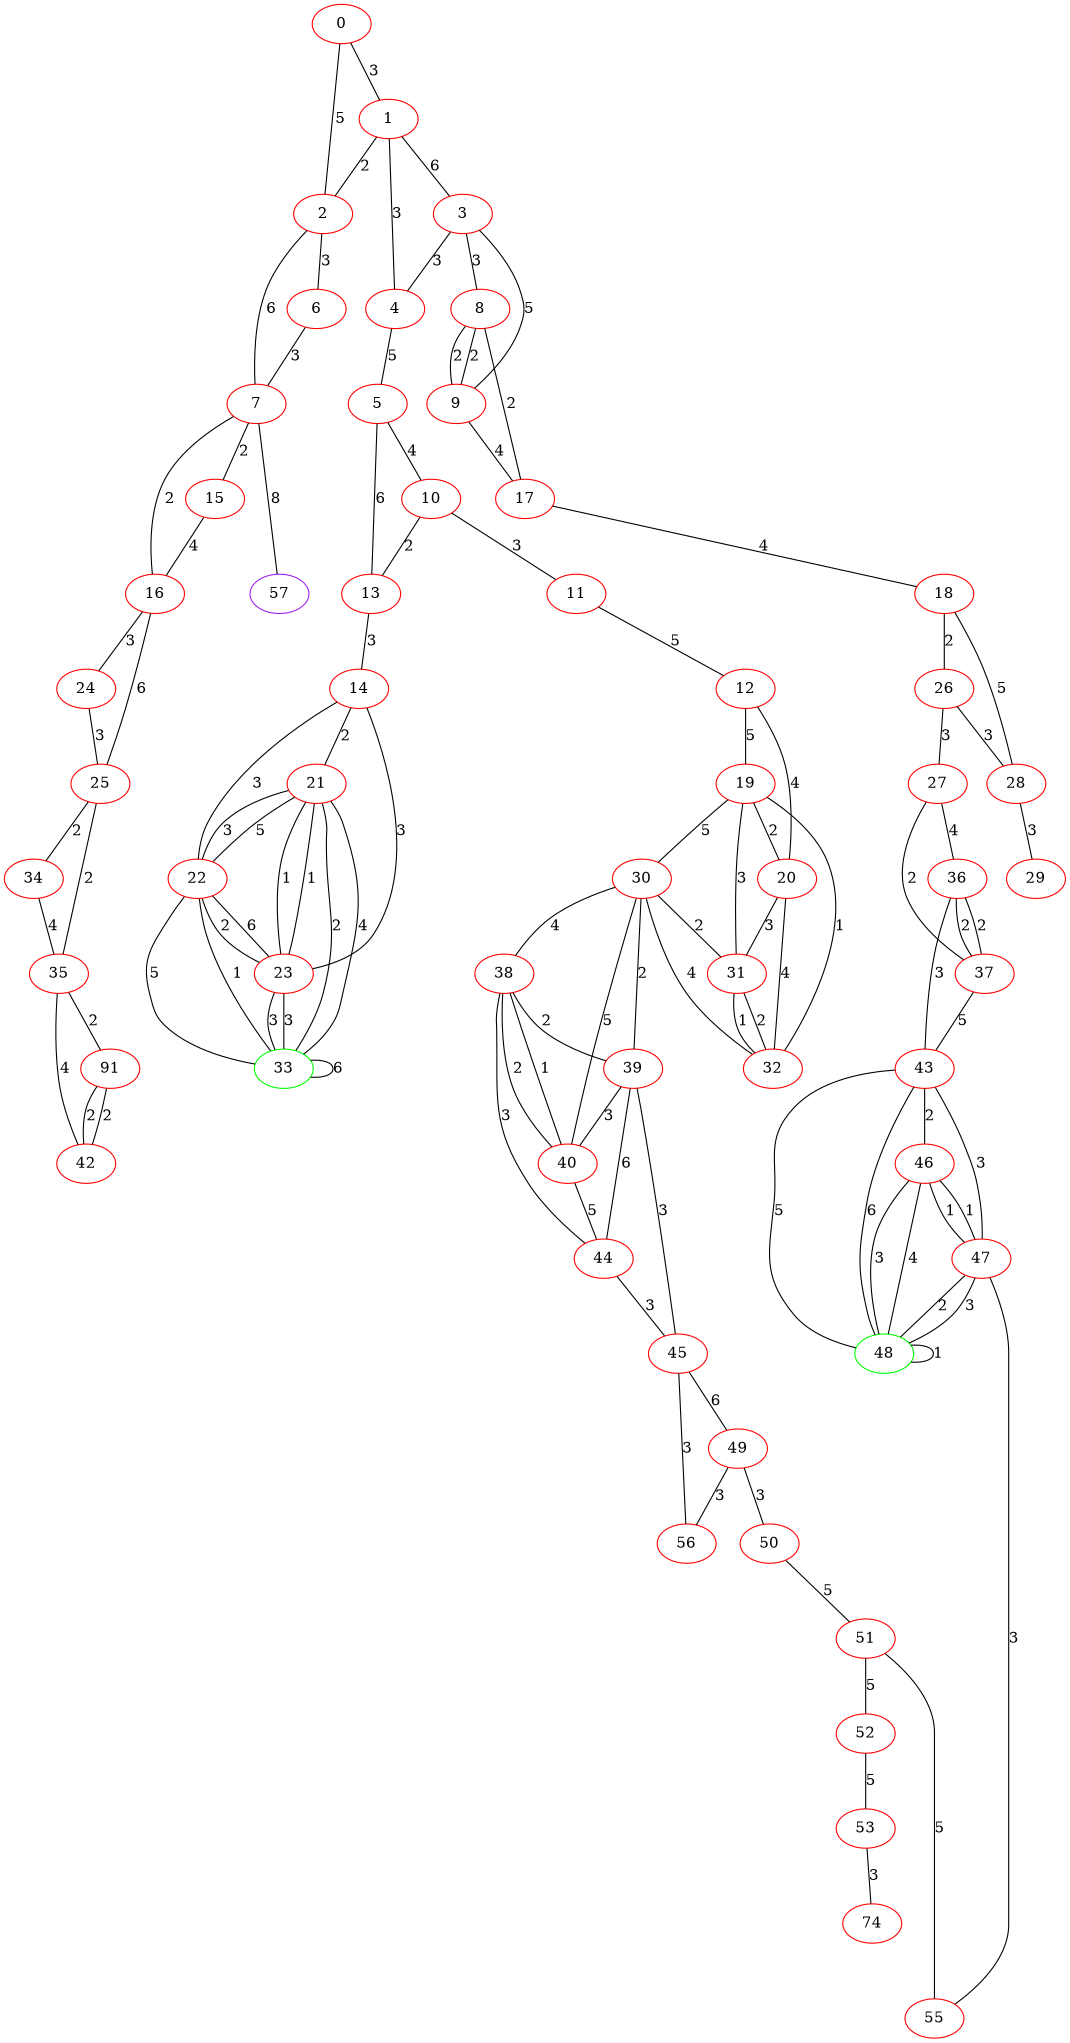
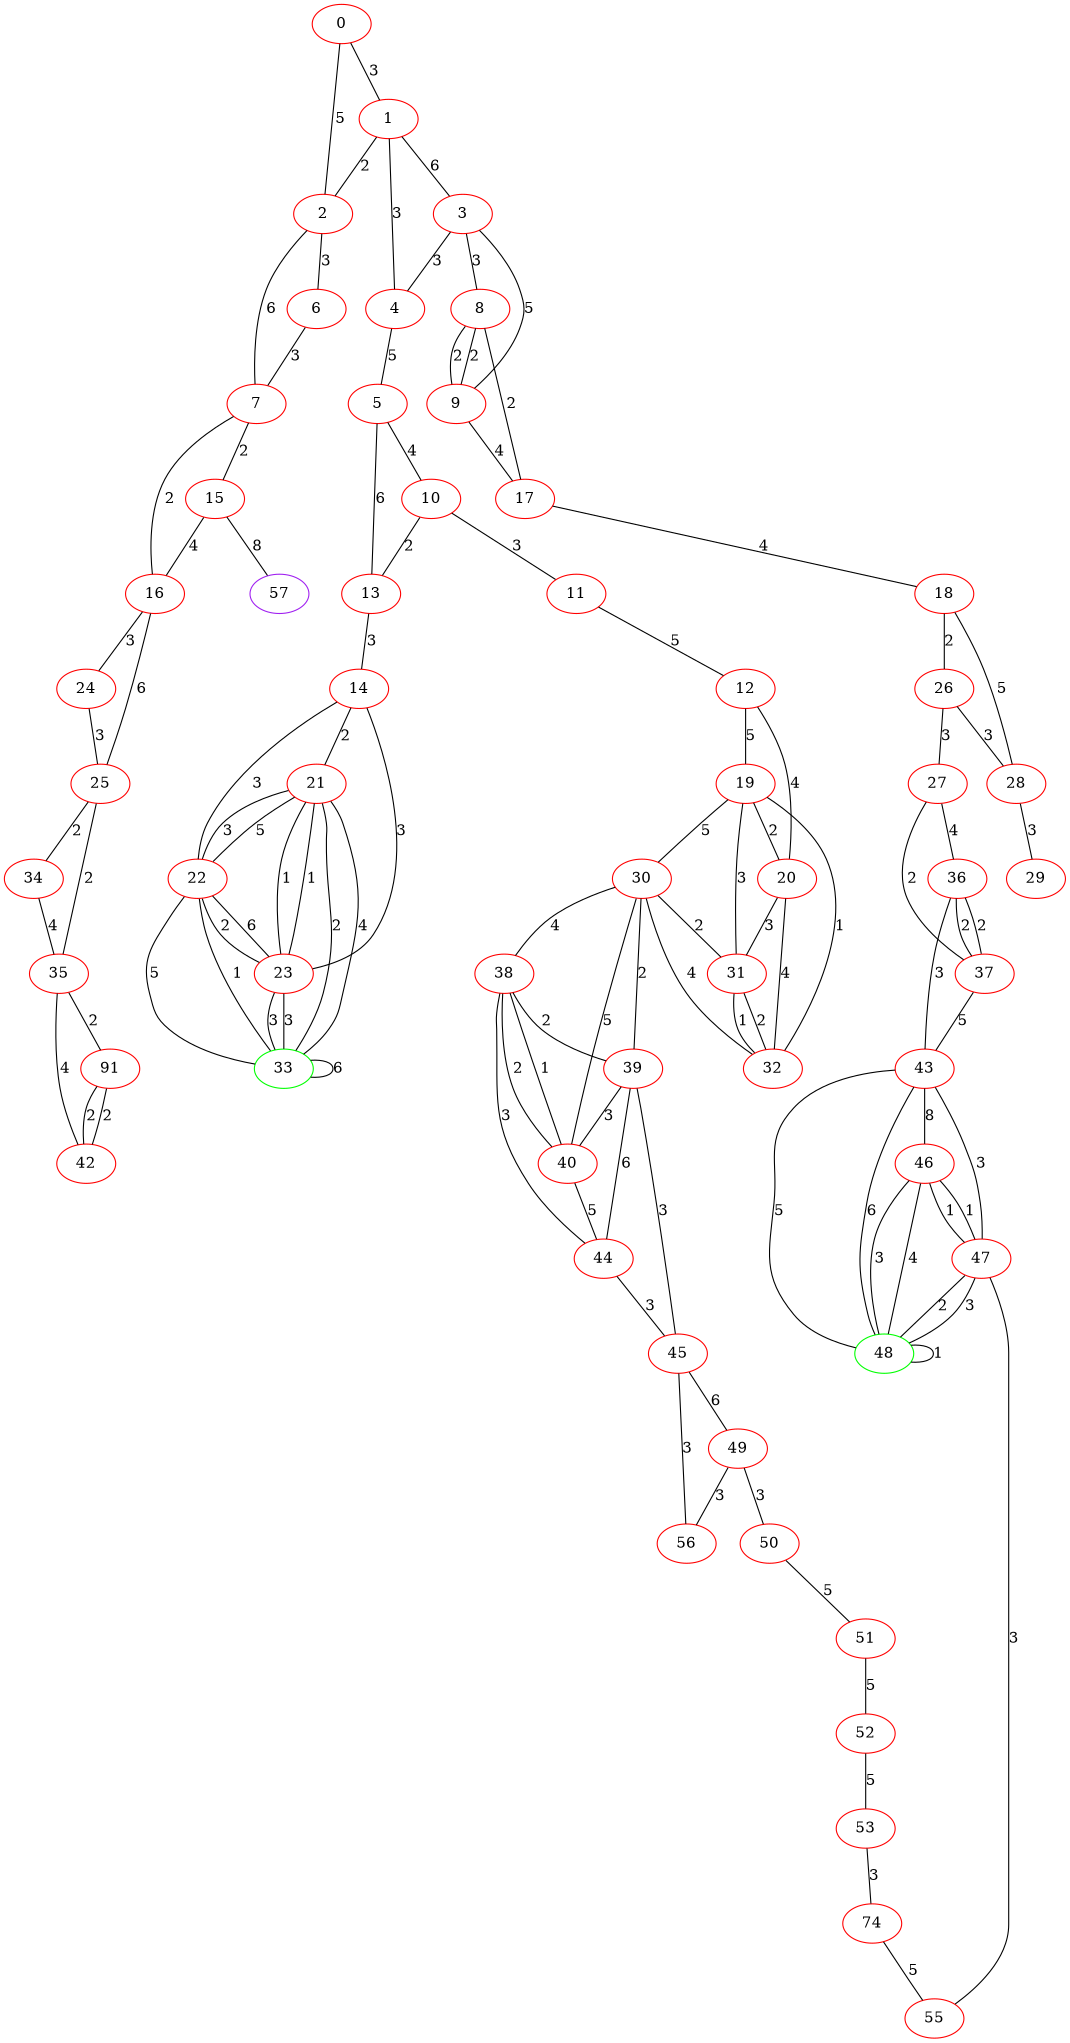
(268, 499) -> (247, 546)
(930, 1116) -> (930, 1116)
(934, 1818) -> (903, 1971)
